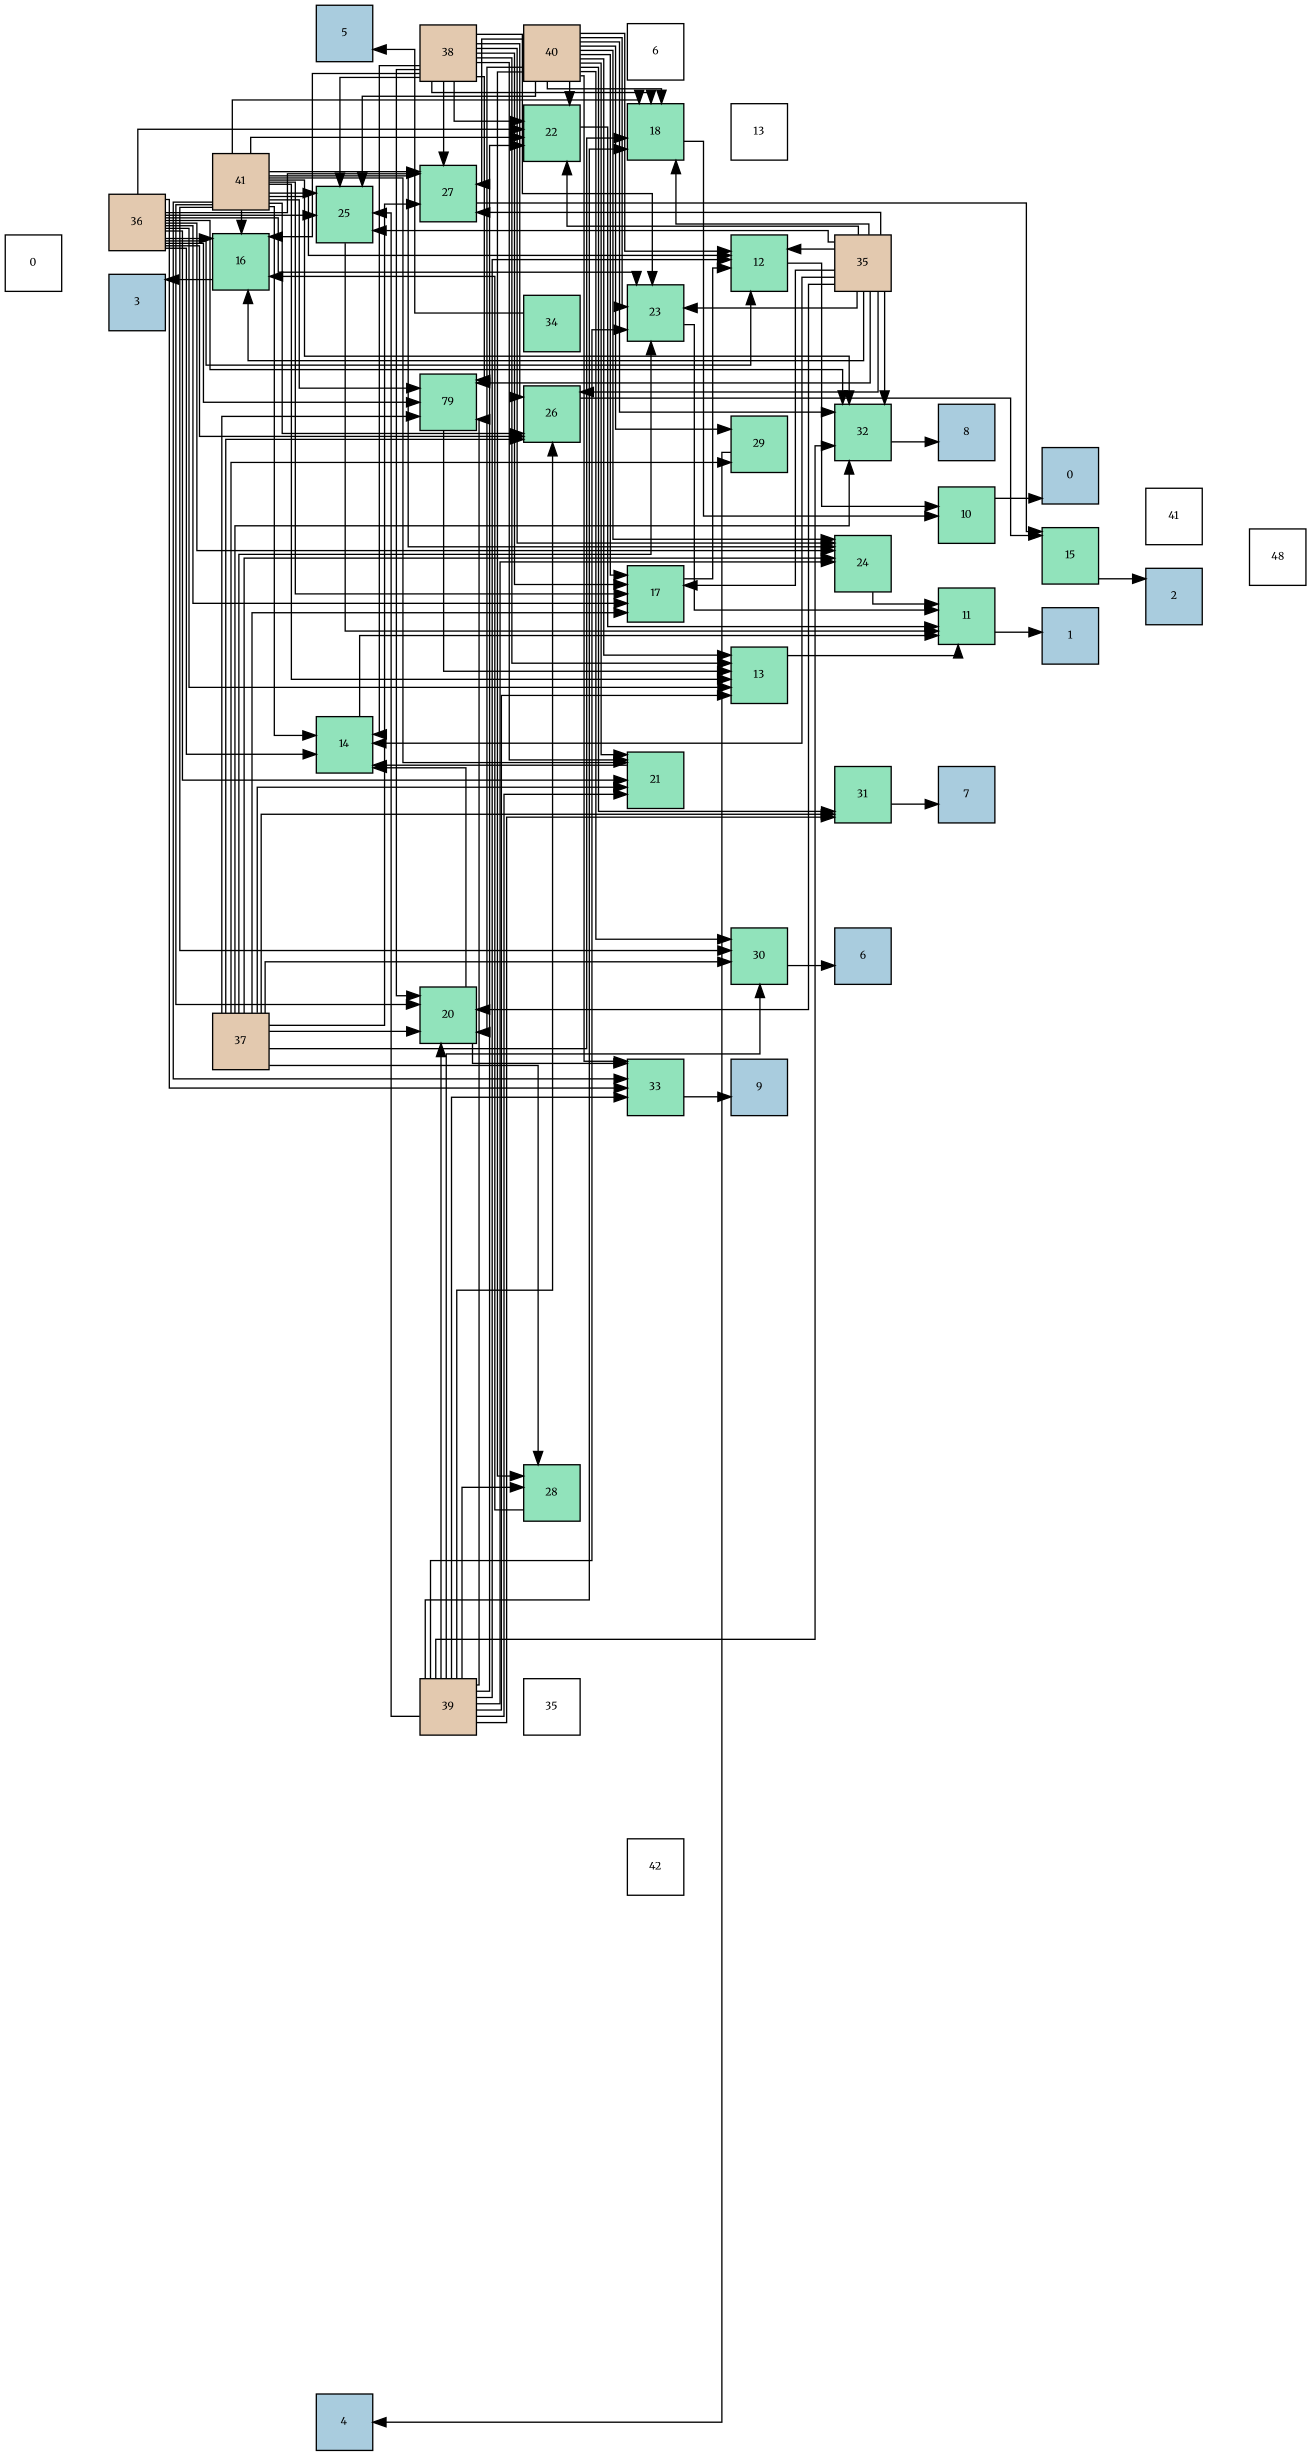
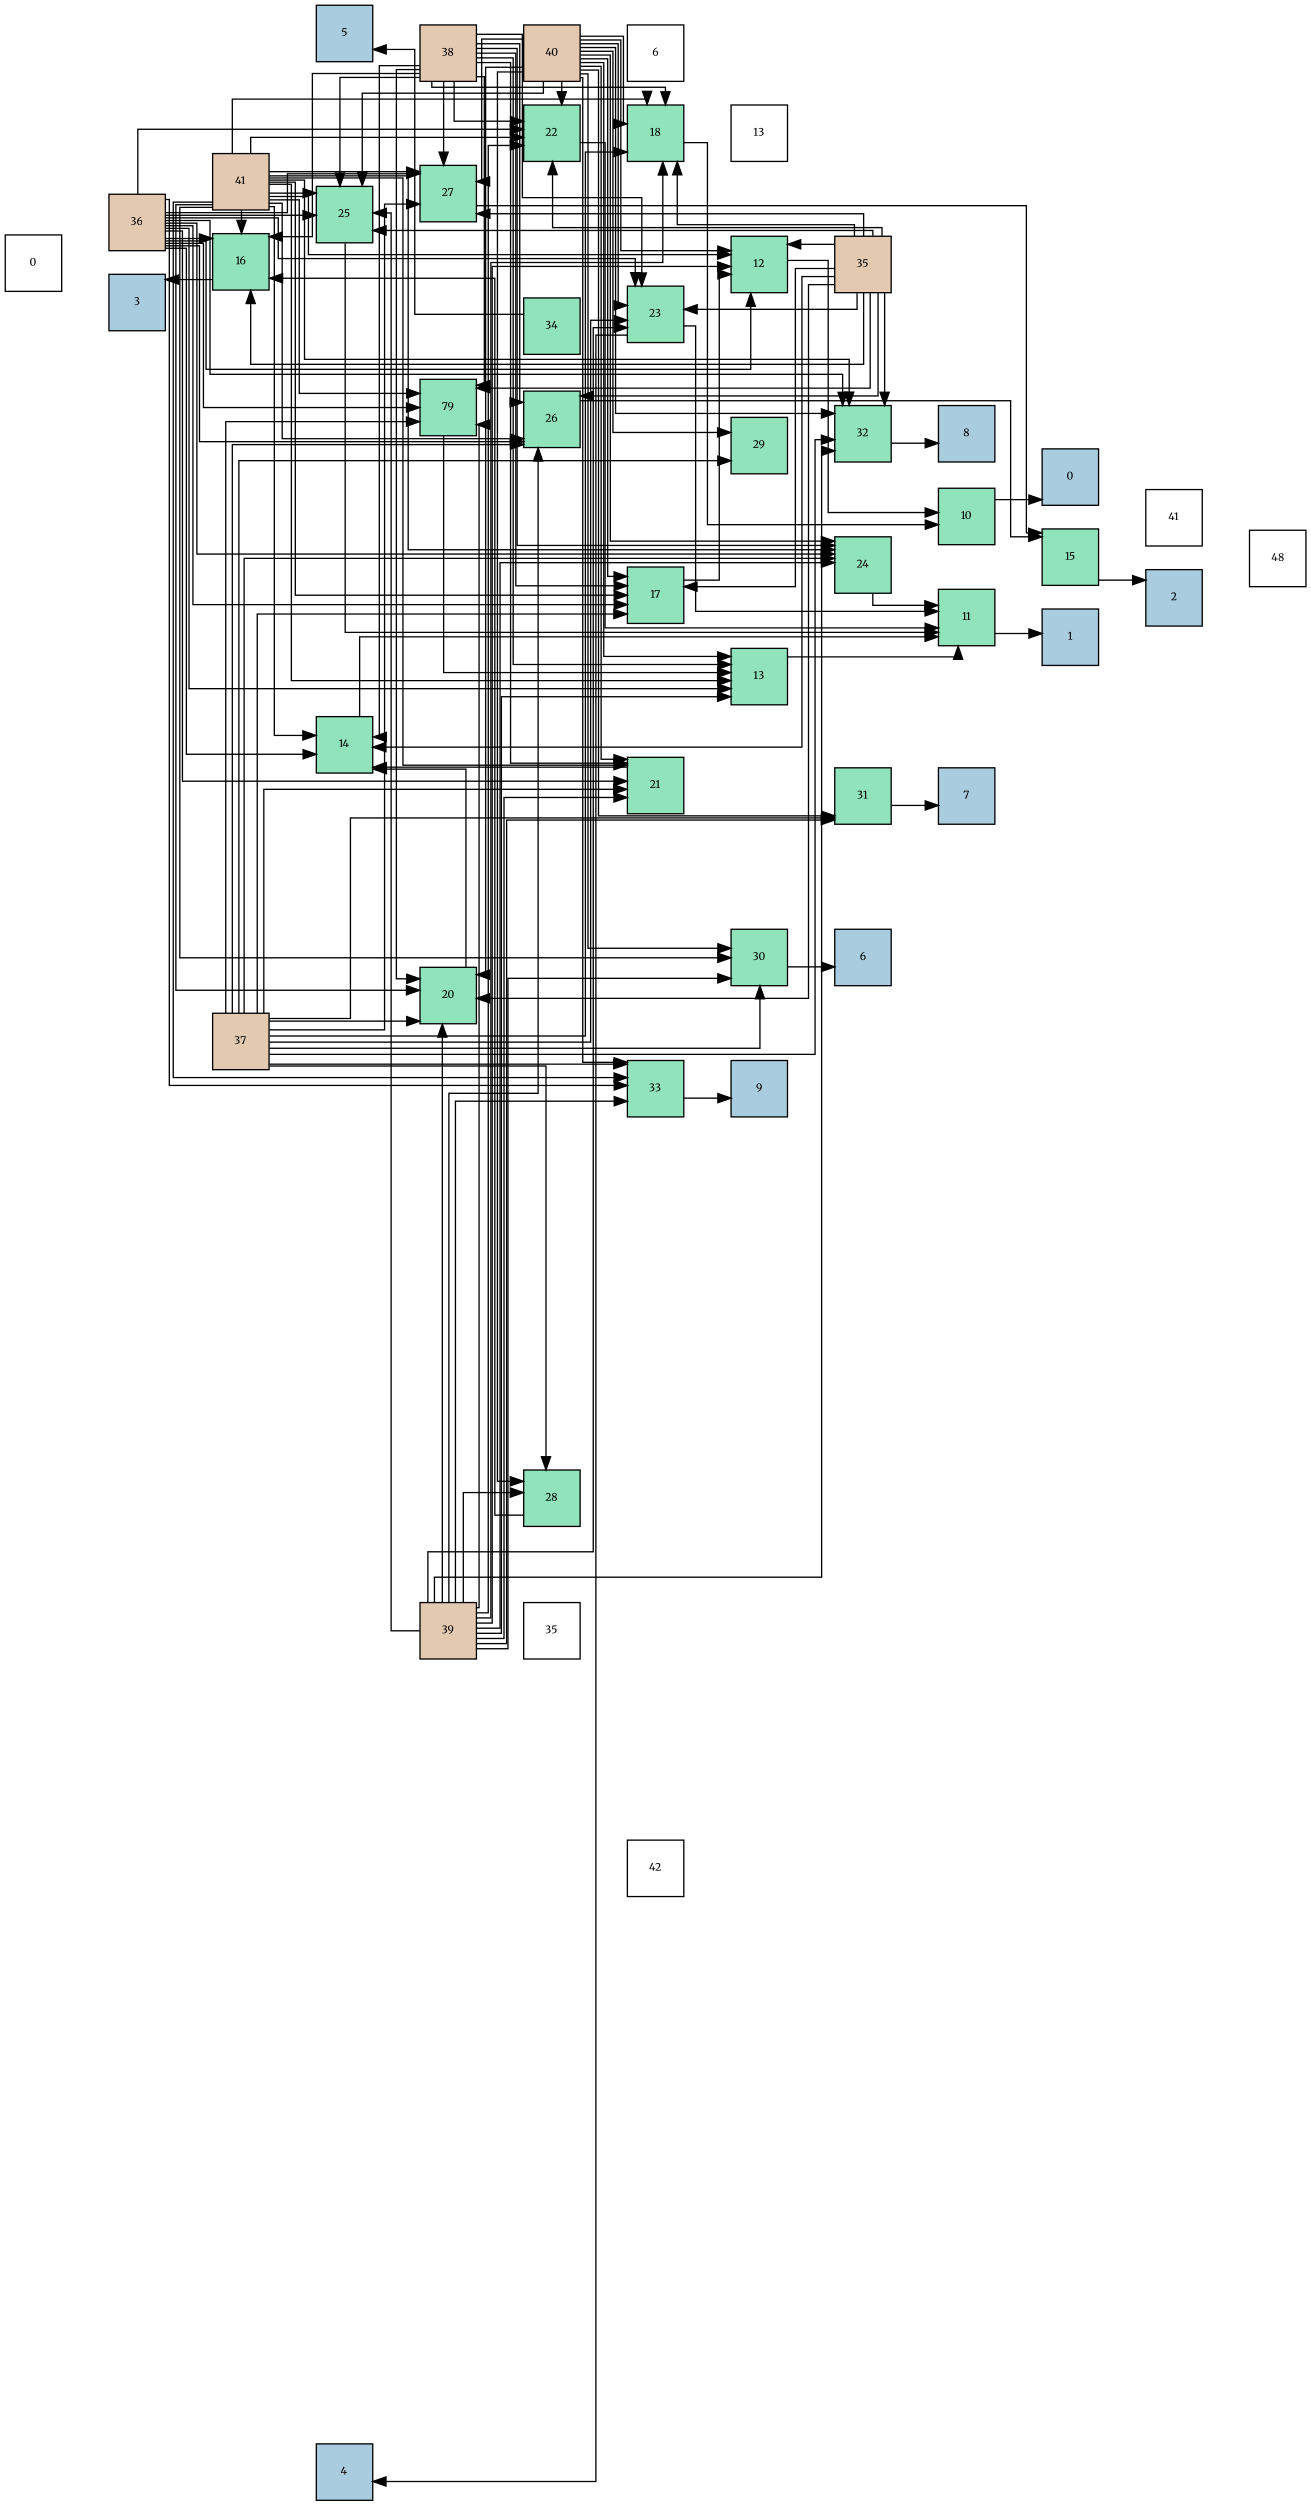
(570, 1063) -> (442, 1064)
(722, 1601) -> (596, 1617)
